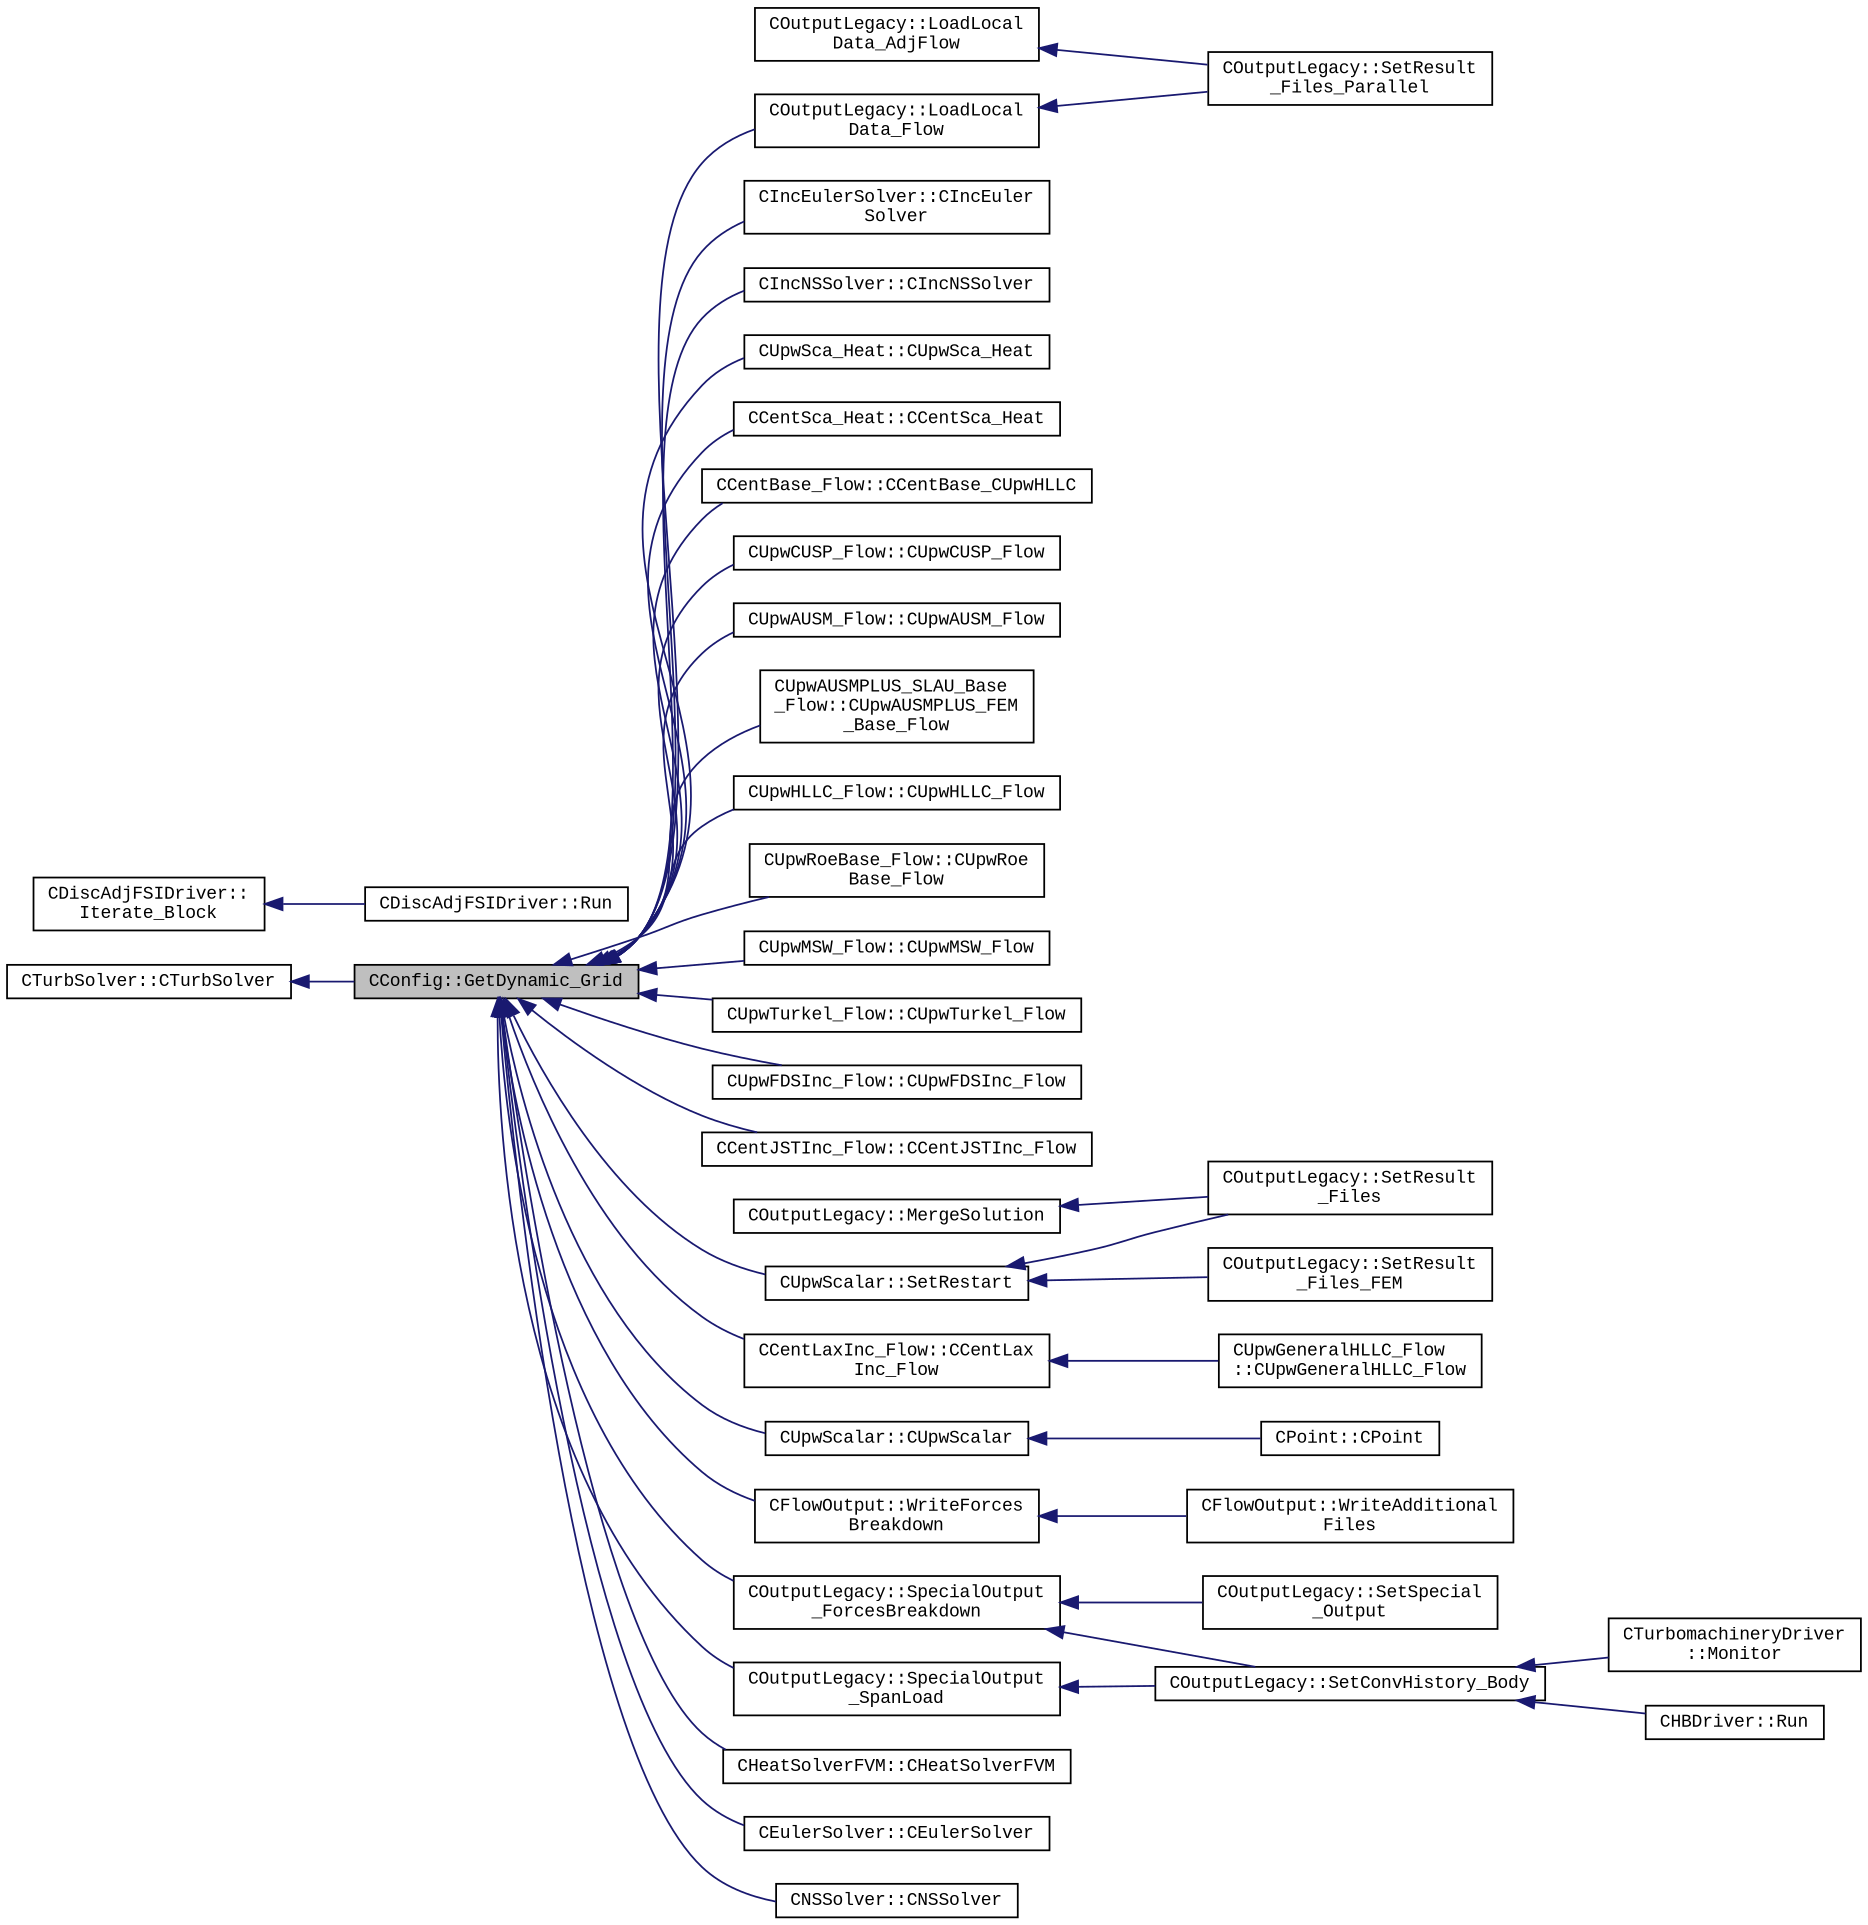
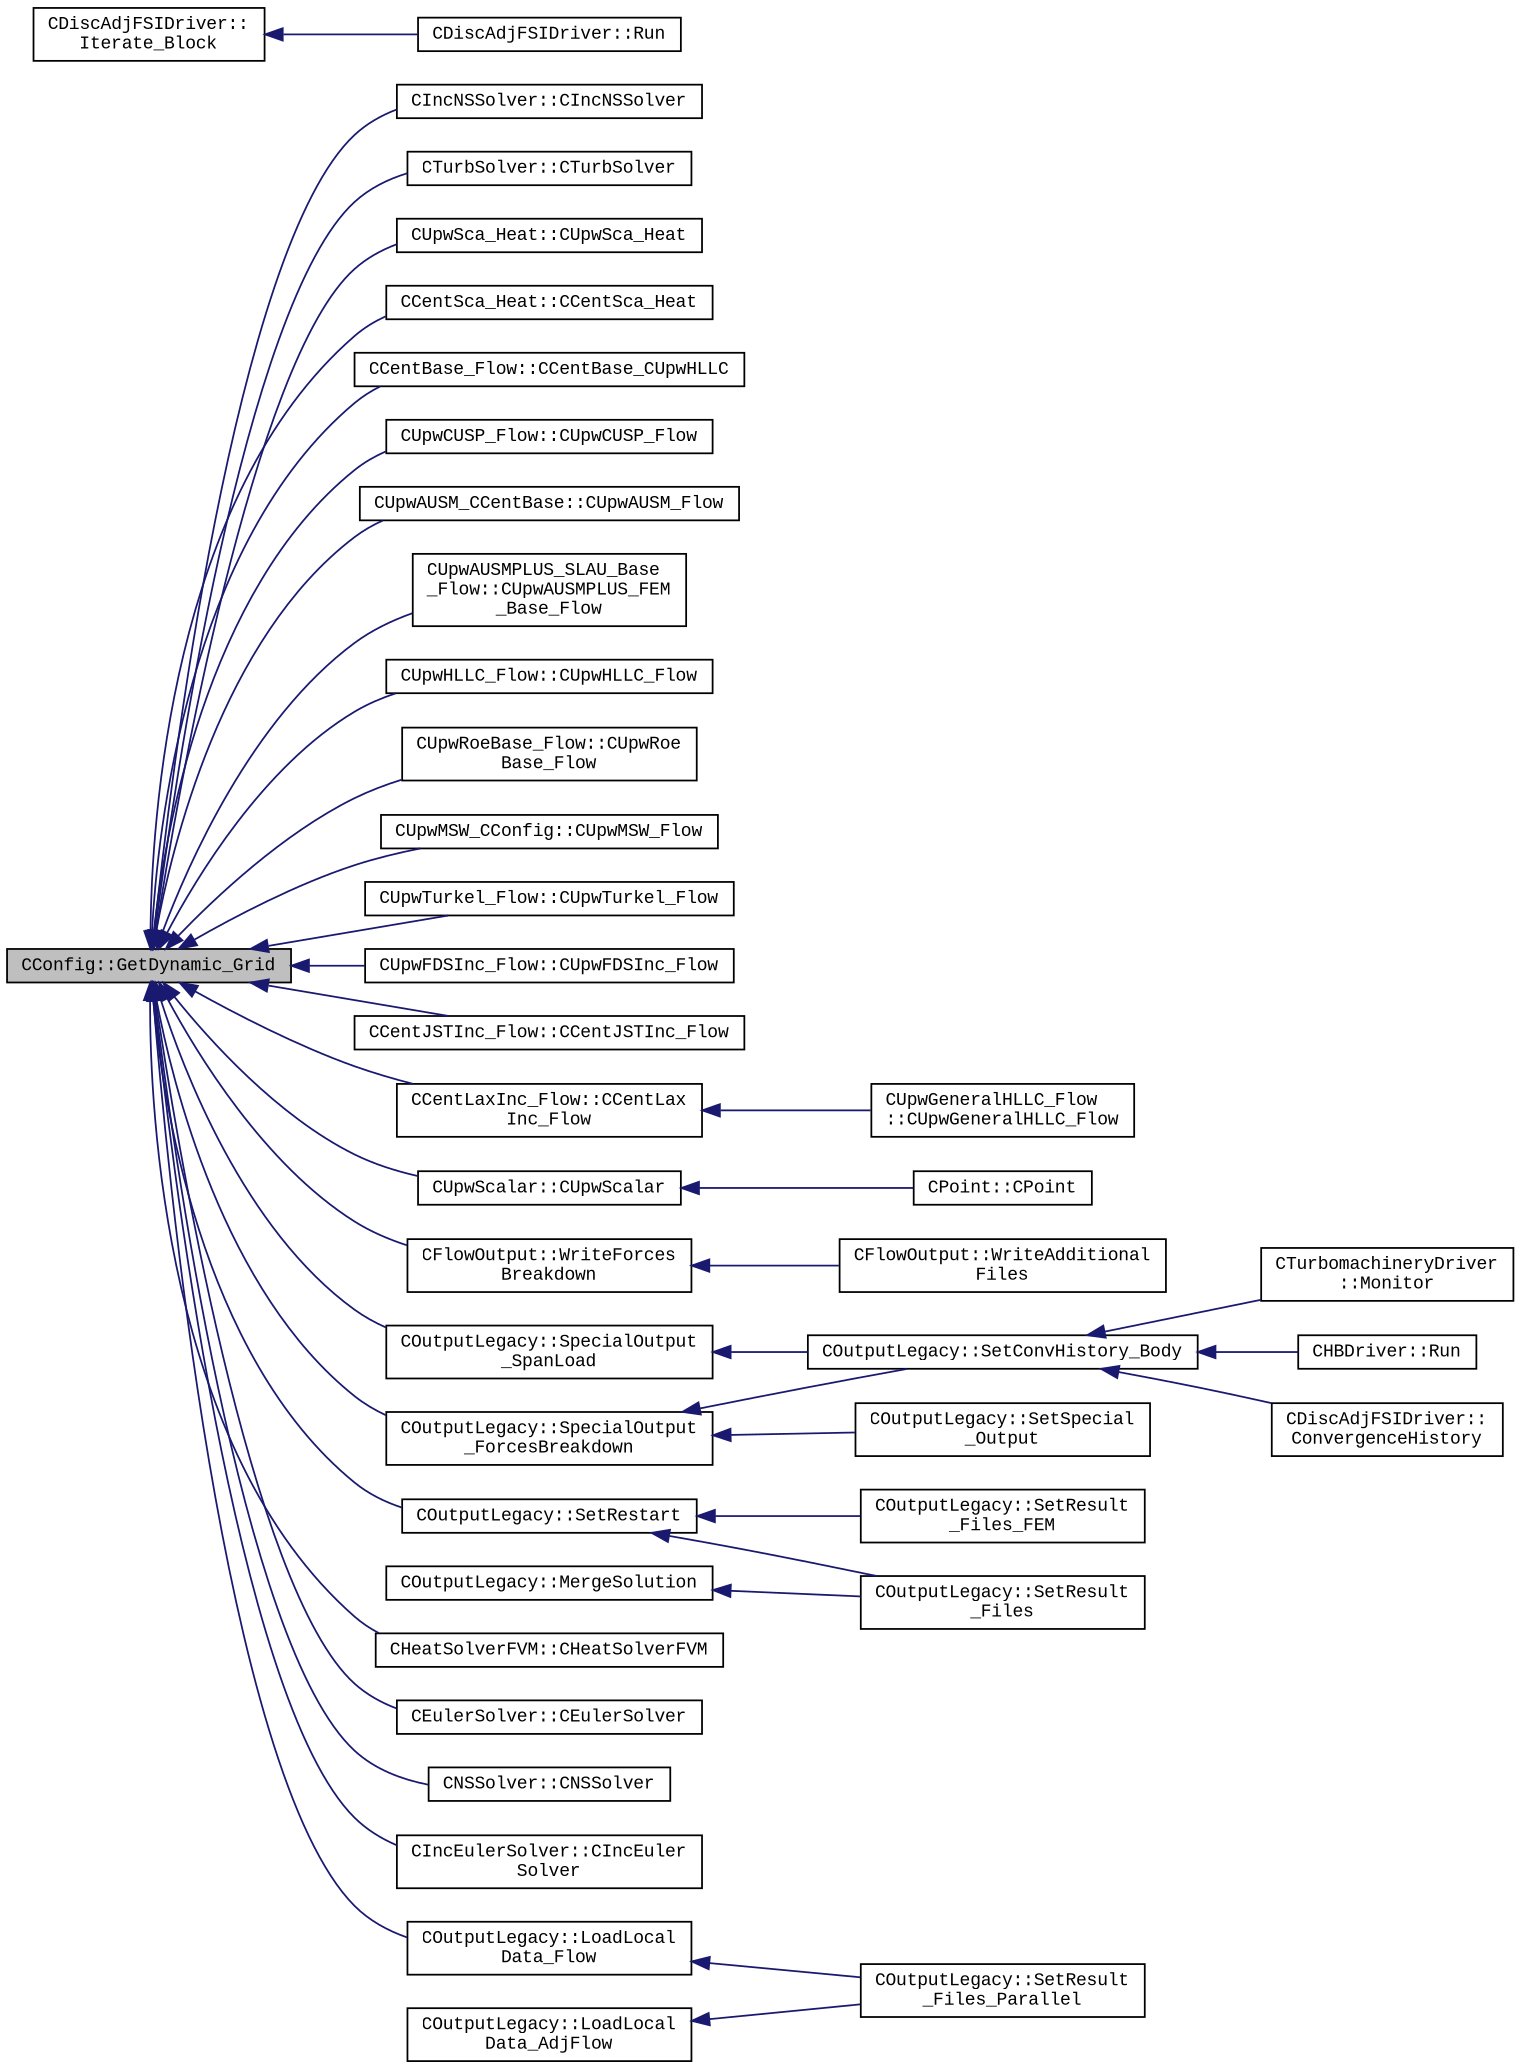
(897, 620) -> (549, 504)
(897, 948) -> (549, 832)
(332, 982) -> (241, 465)
(897, 1283) -> (549, 1516)
none -> (1387, 1430)
